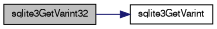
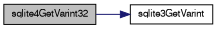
(50, 14) -> (50, 14)
